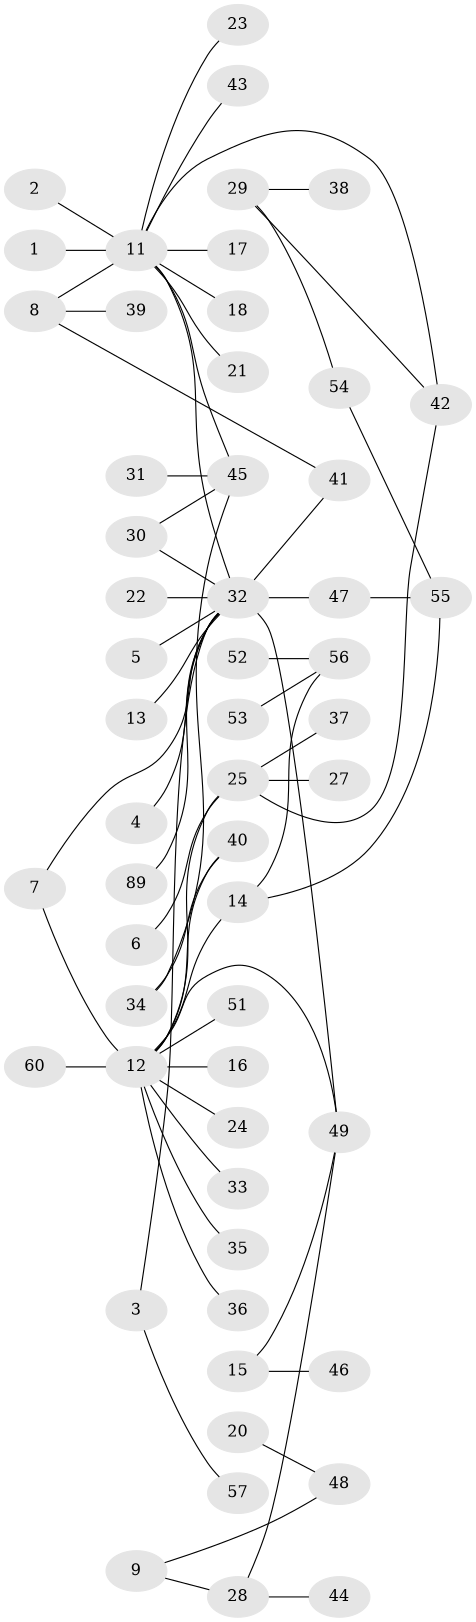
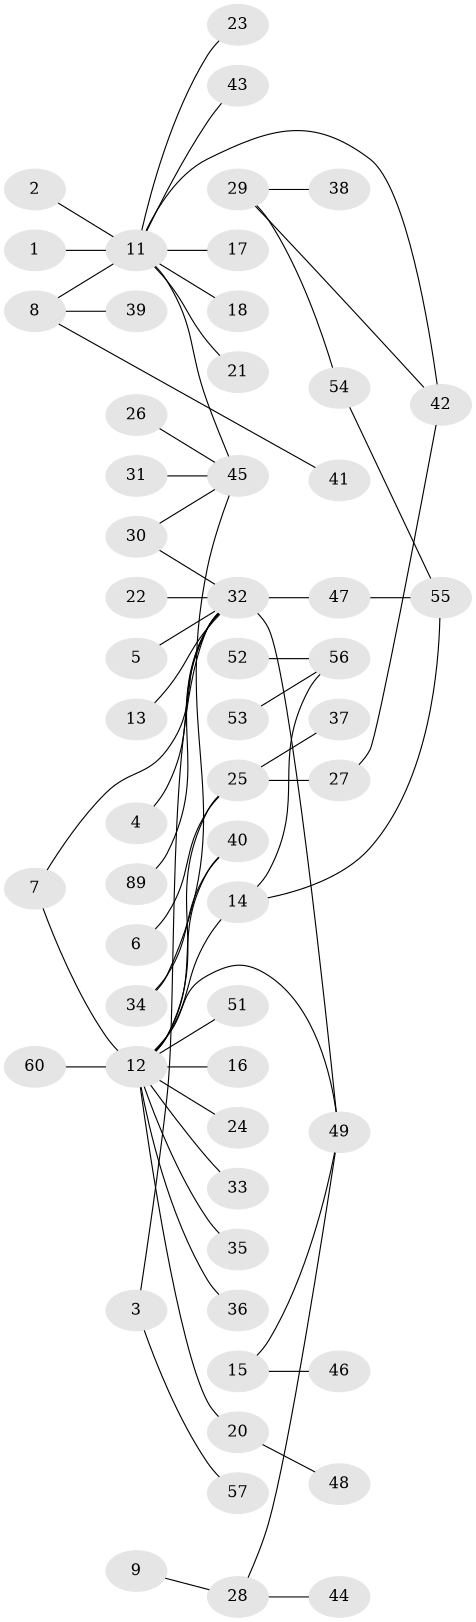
none -> (136, 415)
(196, 420) -> none
(289, 539) -> none
(403, 679) -> (402, 606)
none -> (168, 1256)
(243, 1535) -> none
